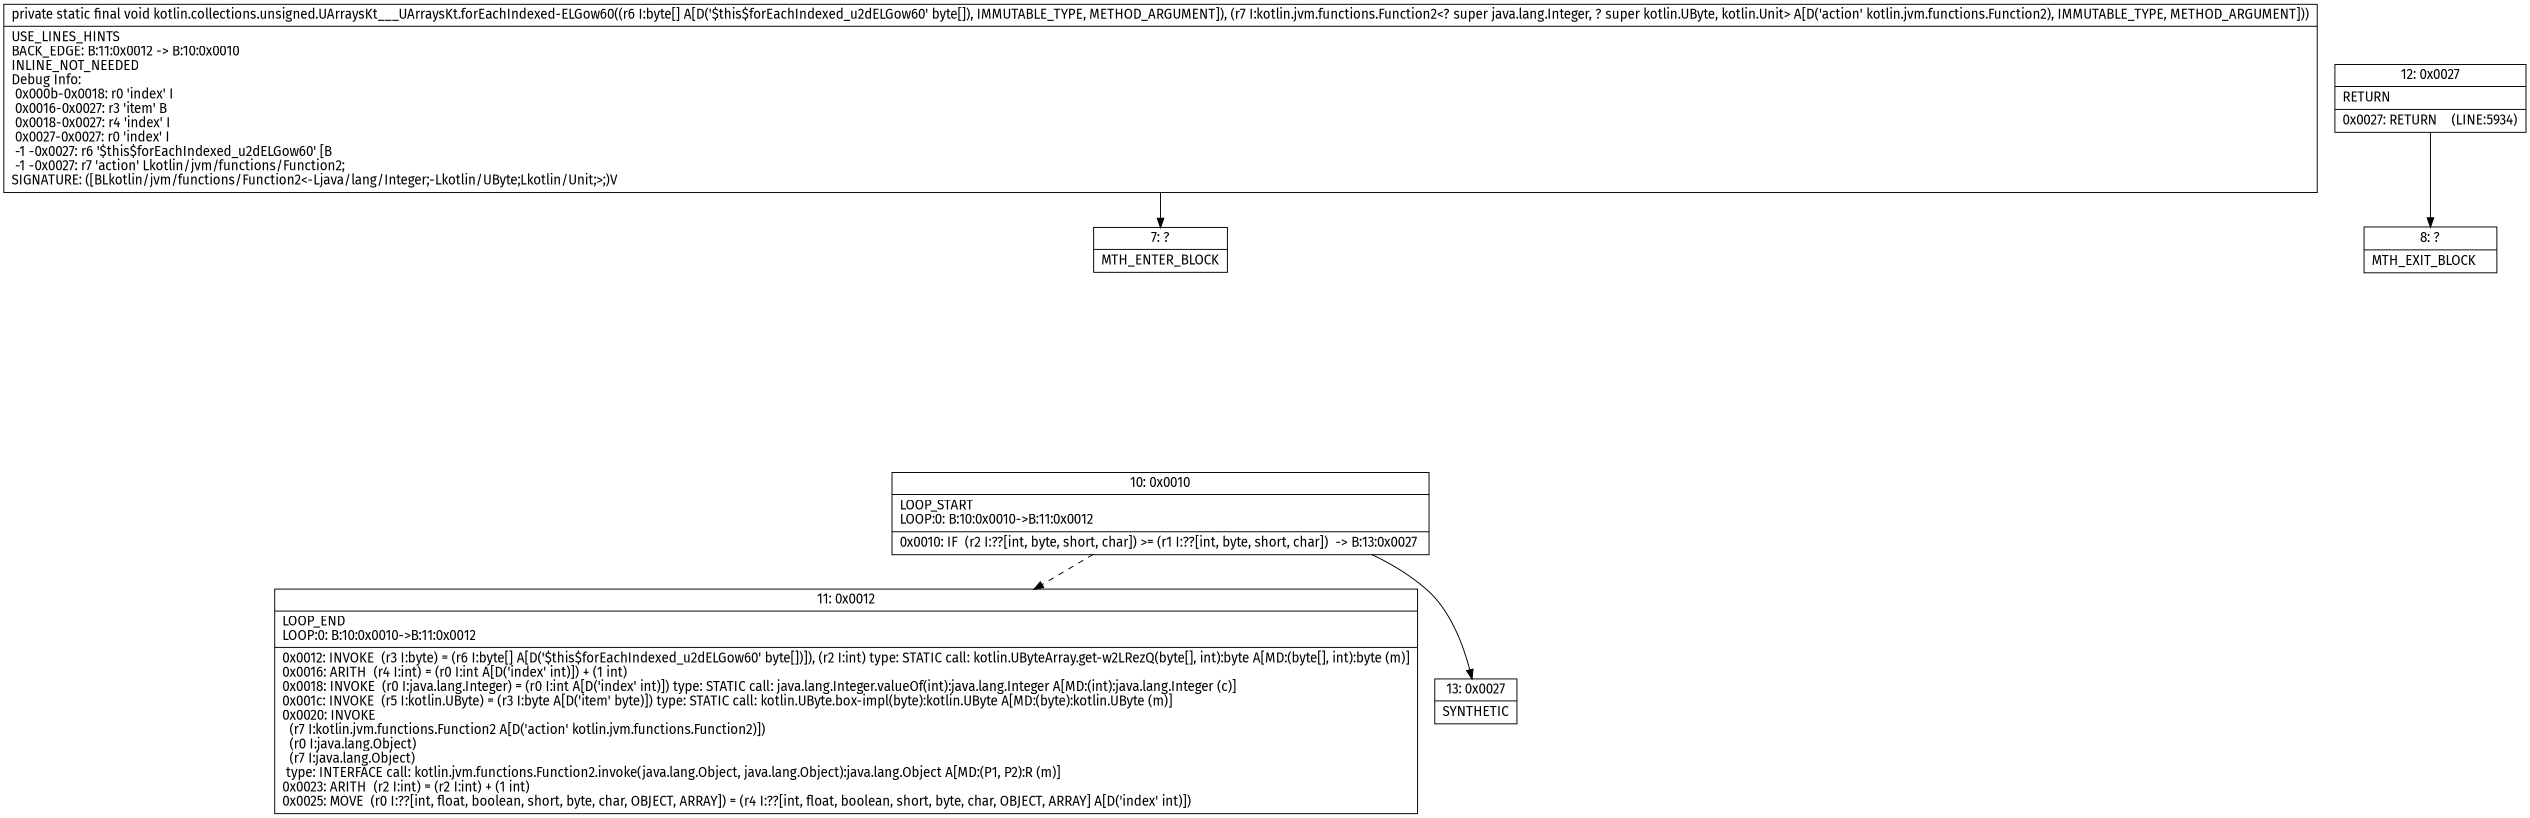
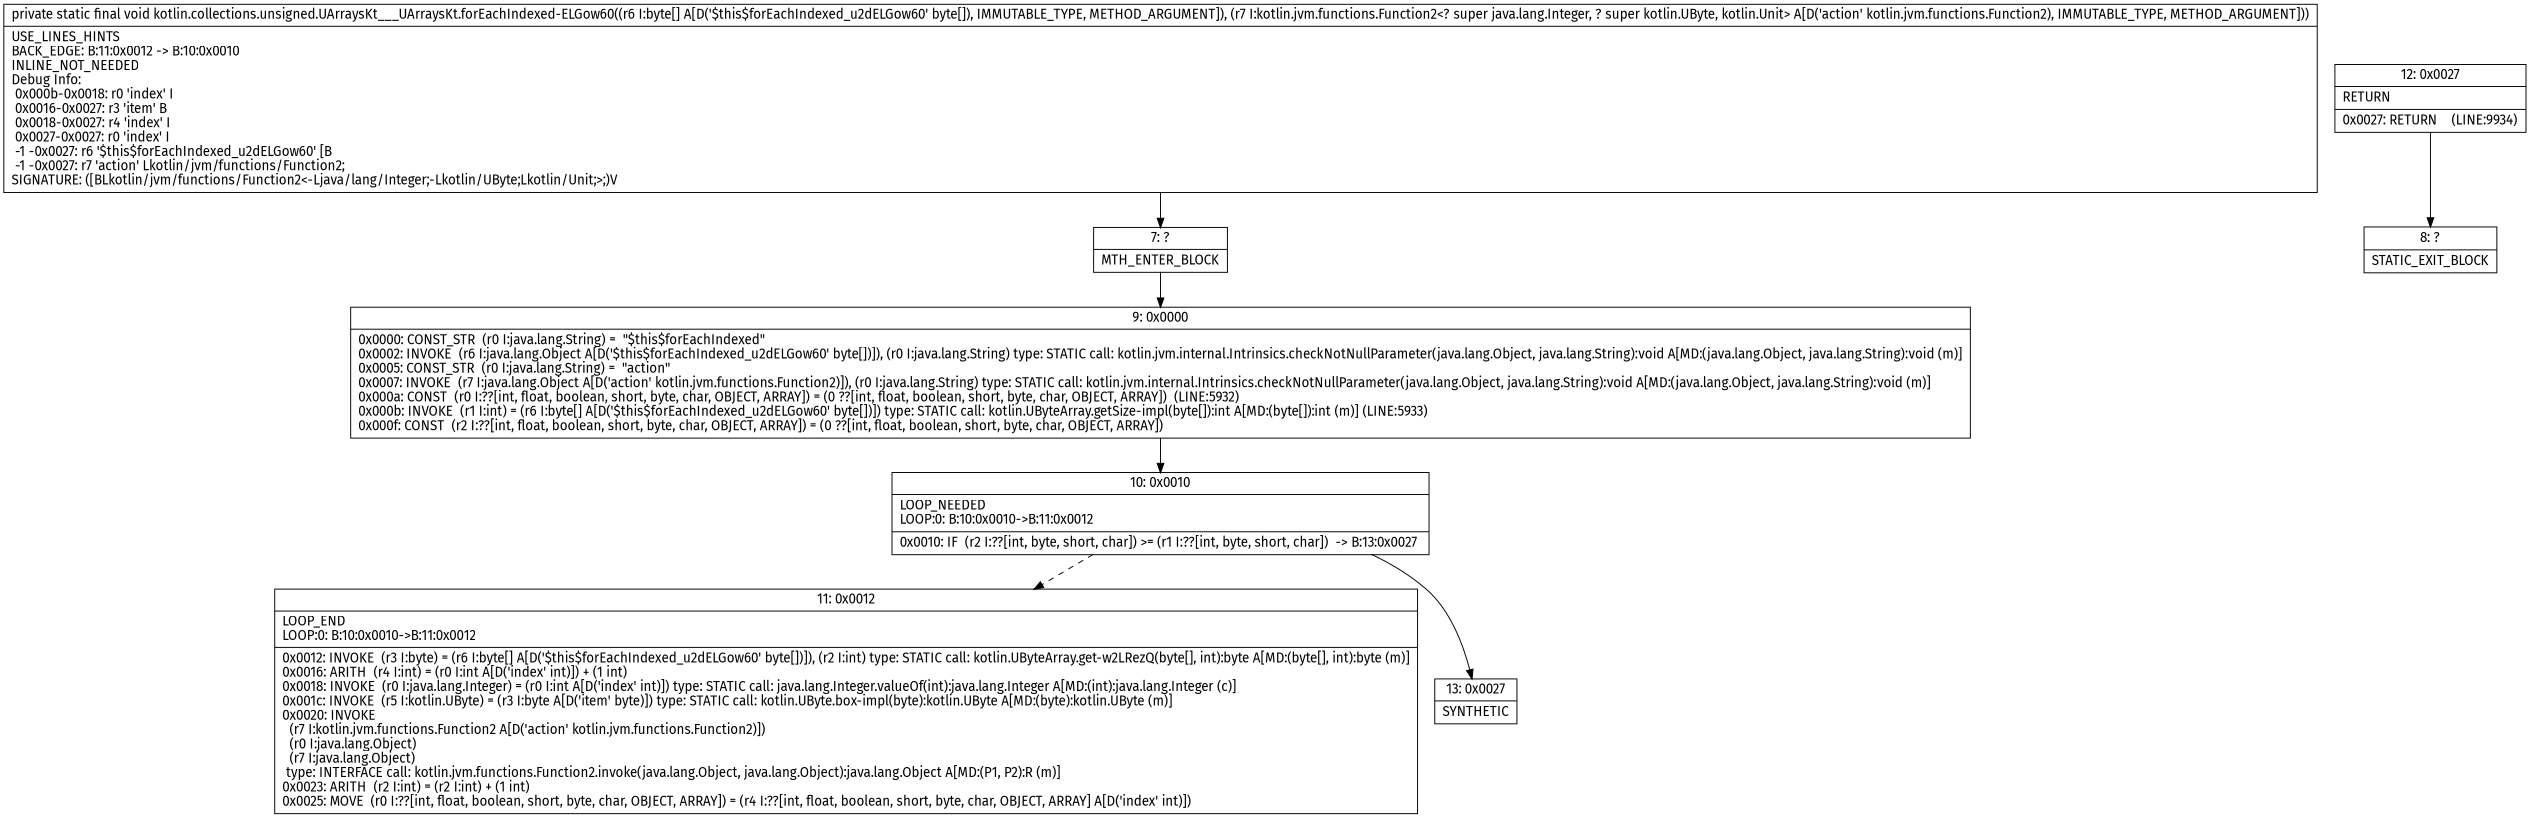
(2430, 120) -> (2430, 120)
(2424, 261) -> (2430, 261)
none -> (1161, 373)
(937, 505) -> (943, 505)
